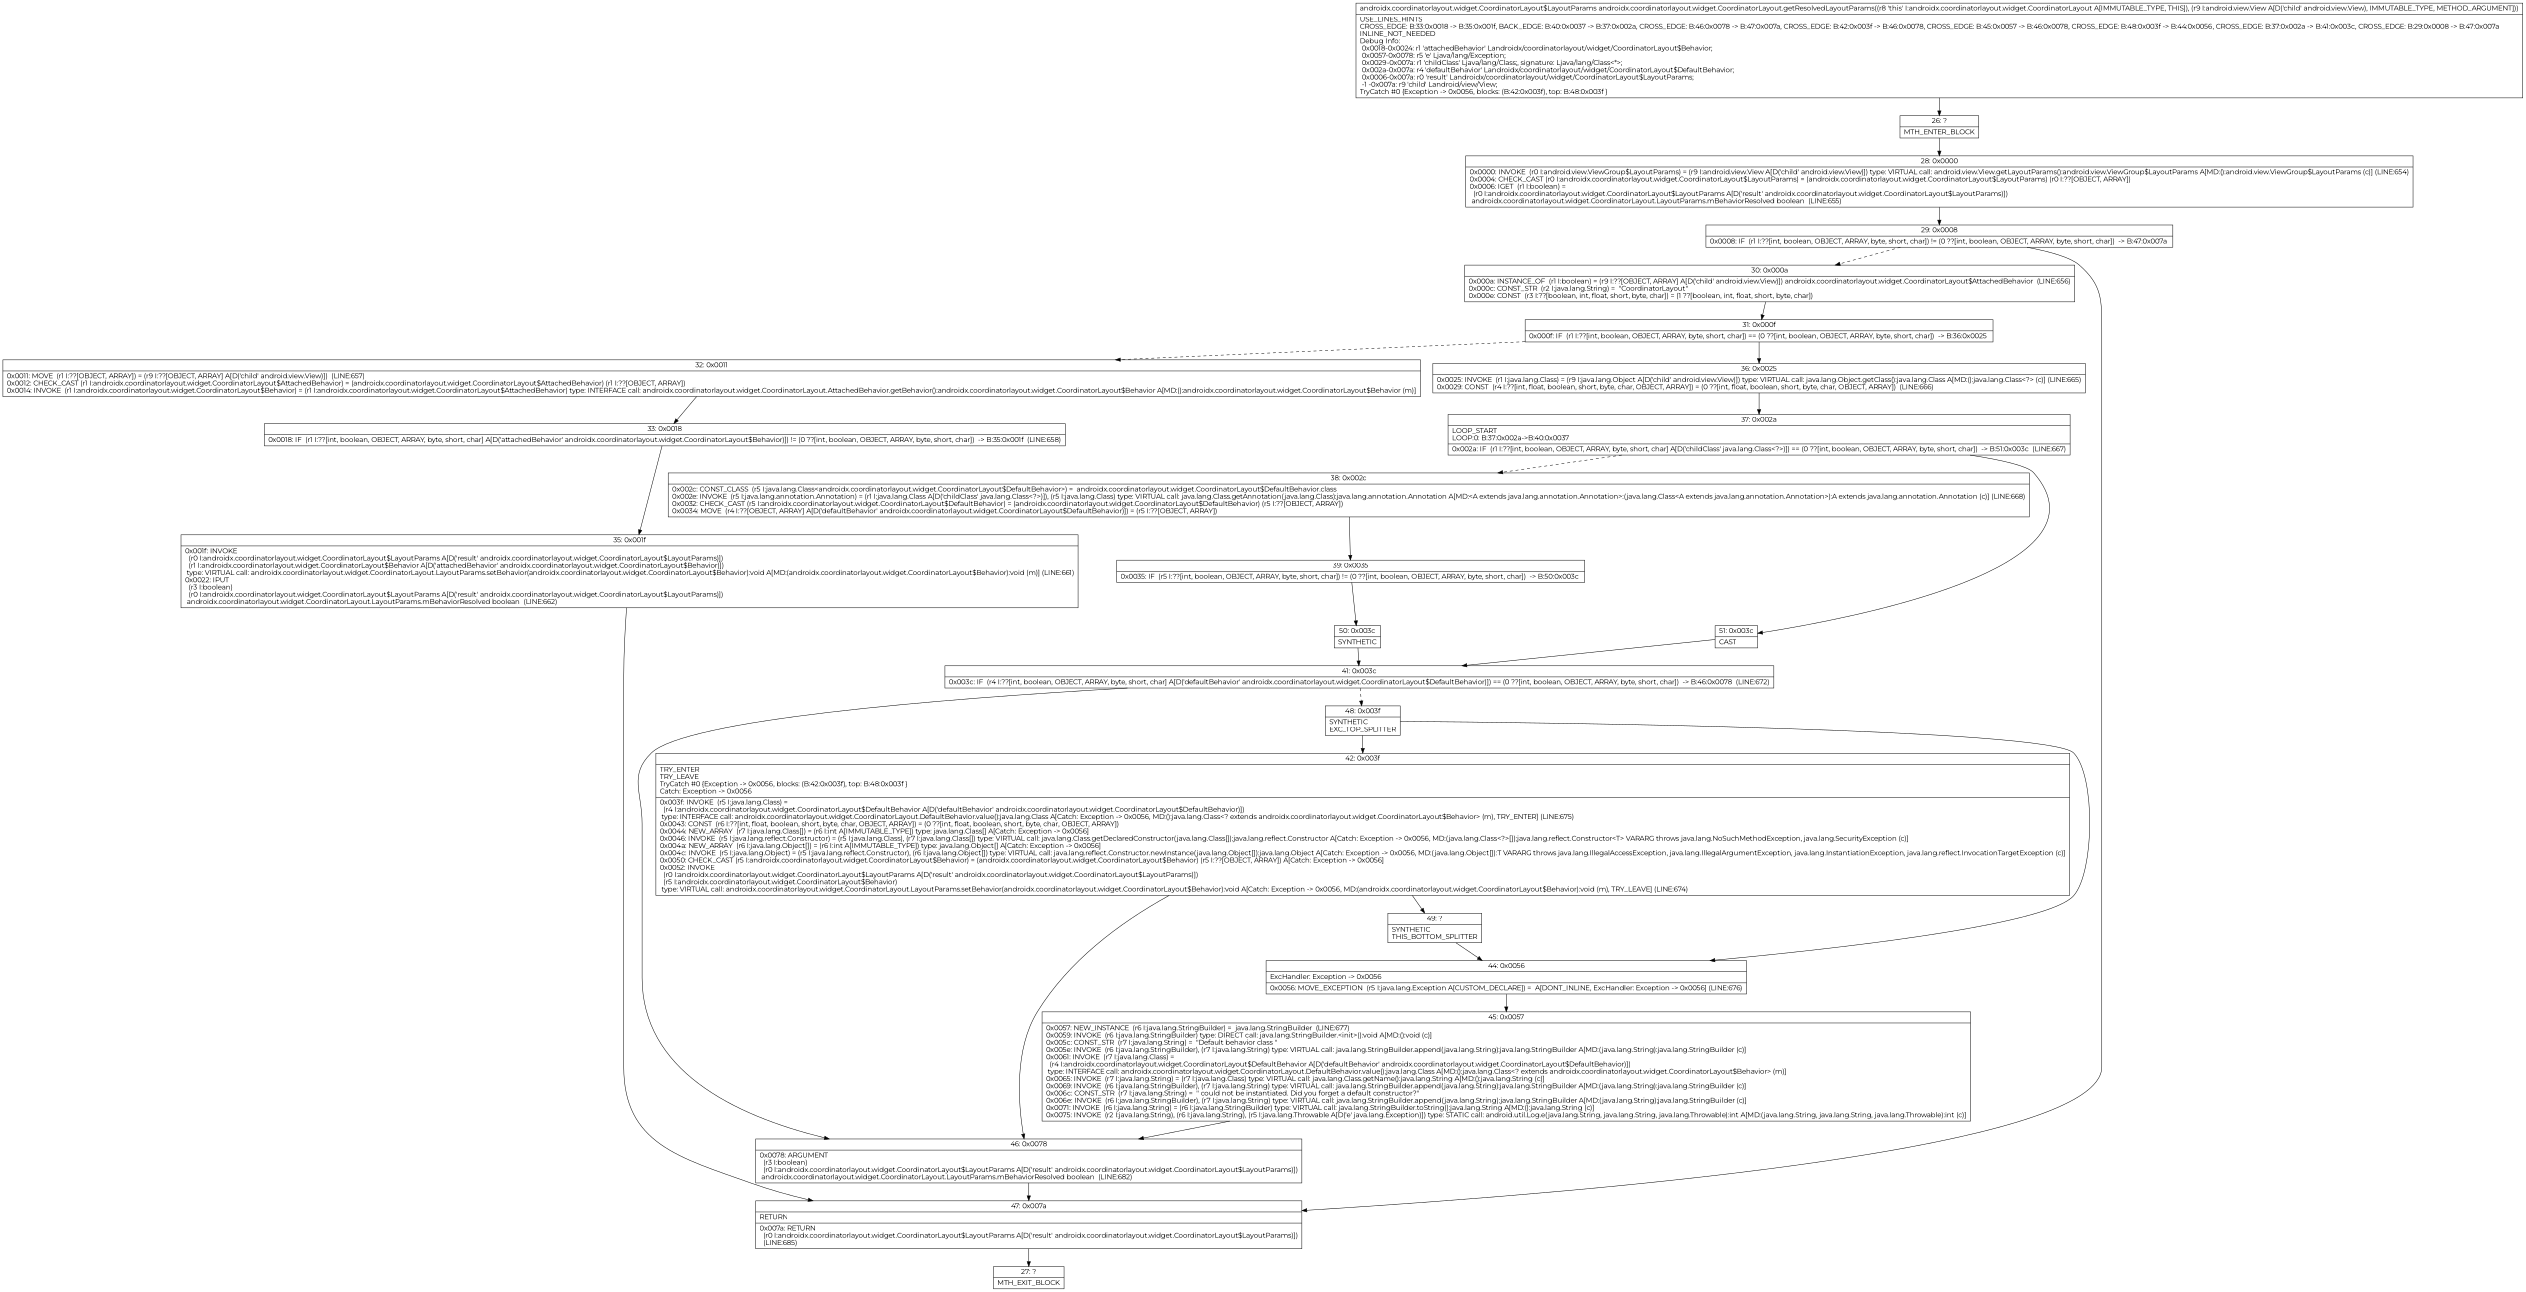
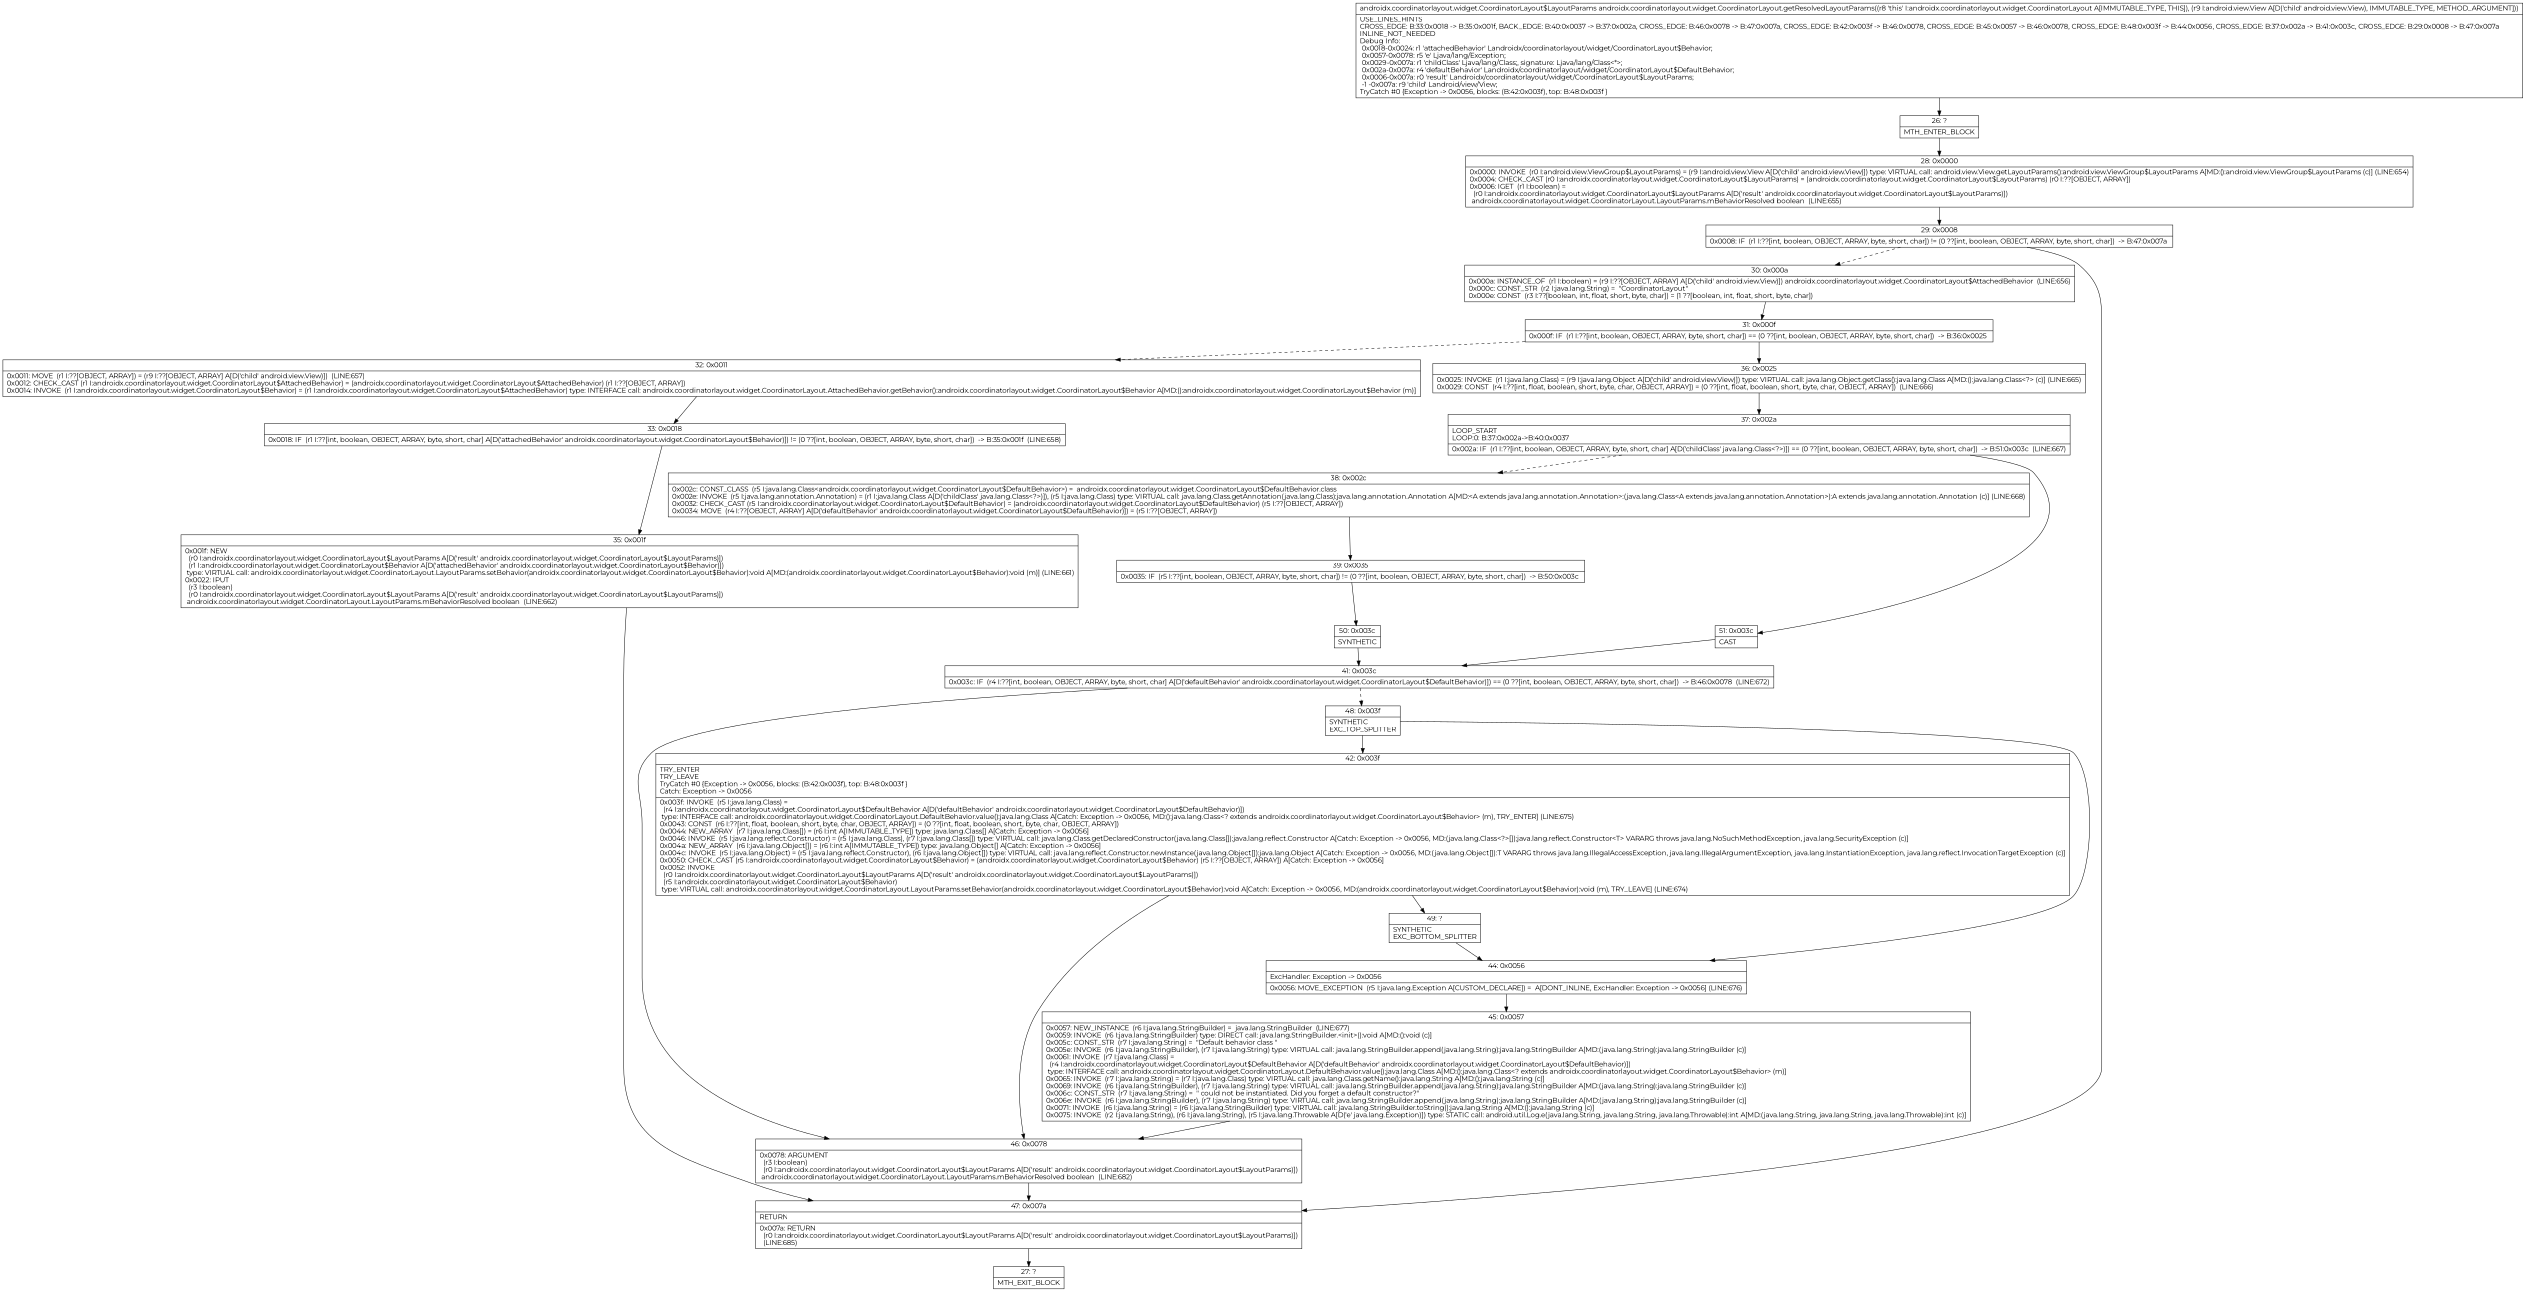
(213, 551) -> (208, 551)
(1435, 937) -> (1435, 937)
